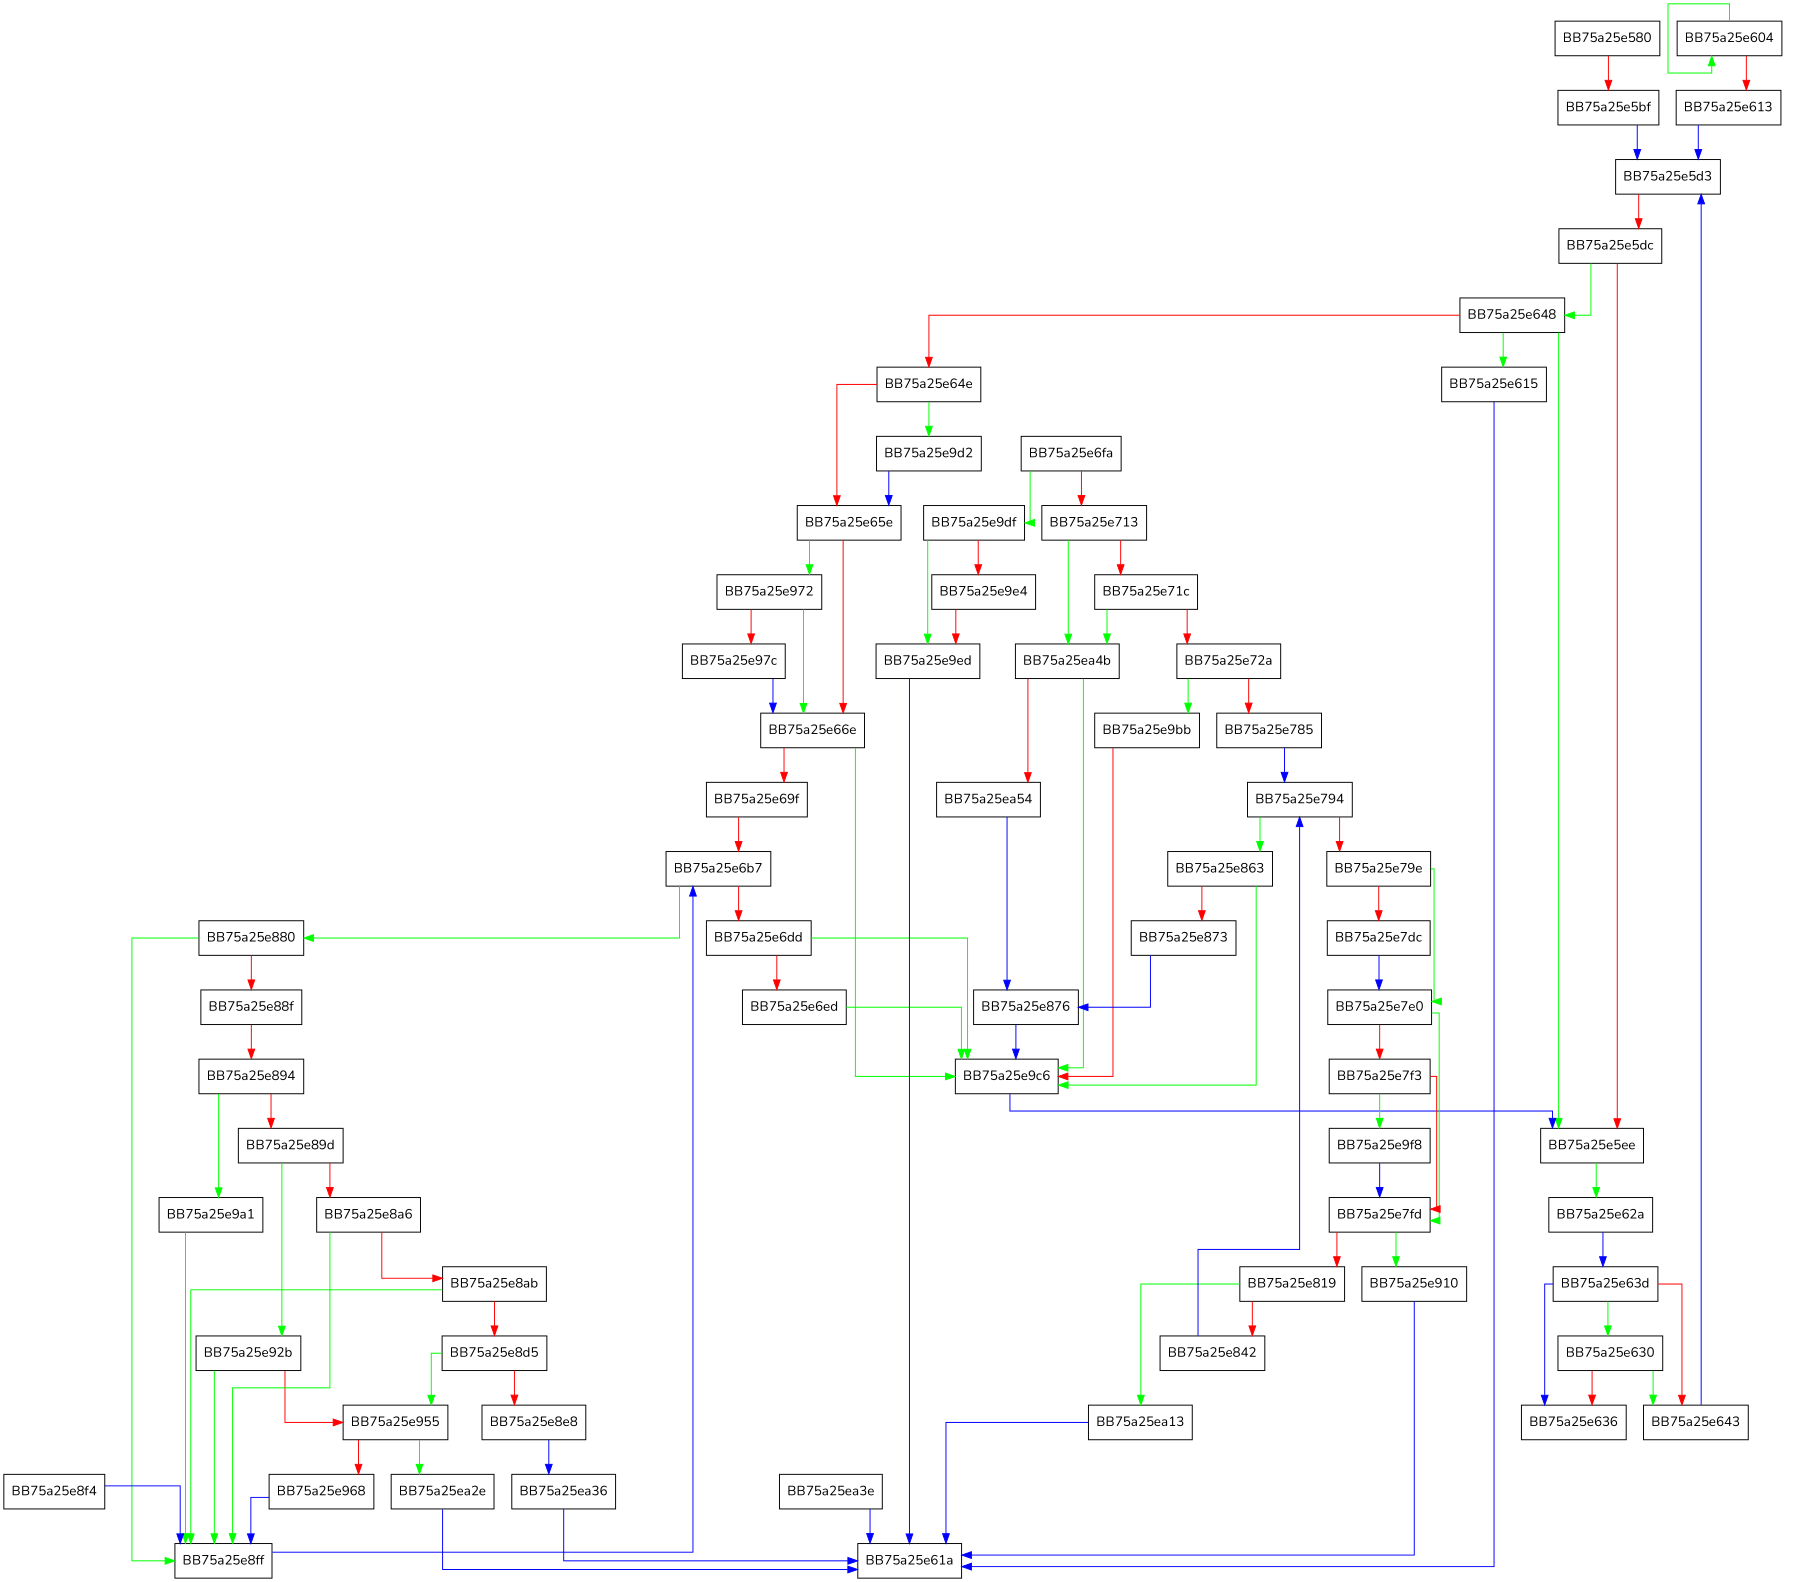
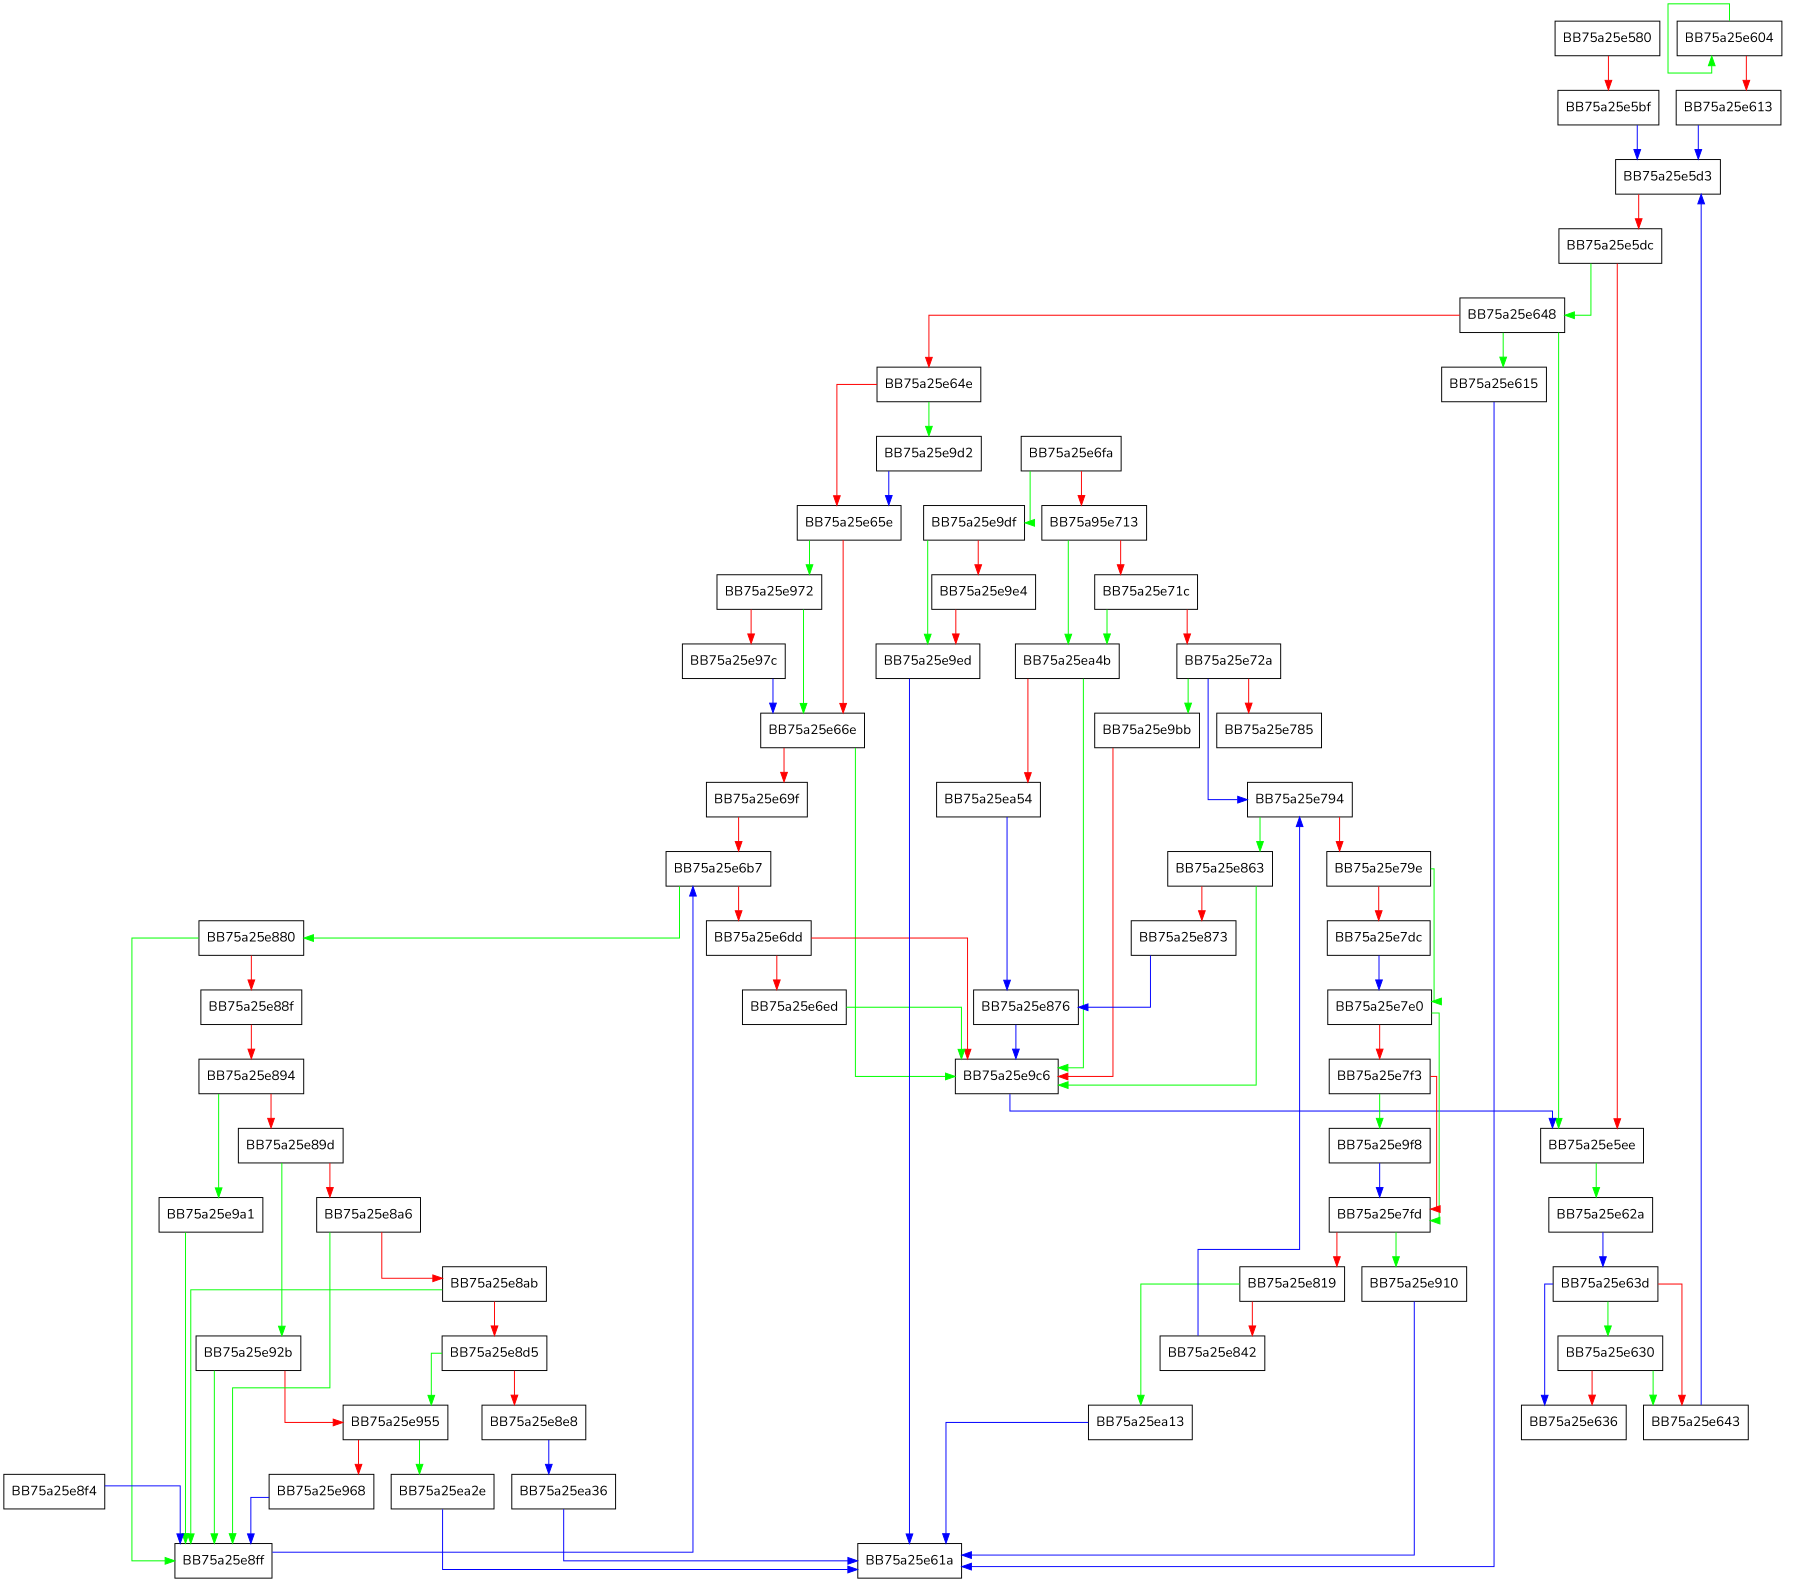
(1094, 523) -> (1094, 523)
(1285, 760) -> (1208, 754)
(945, 938) -> (945, 938)
(831, 1492) -> none
